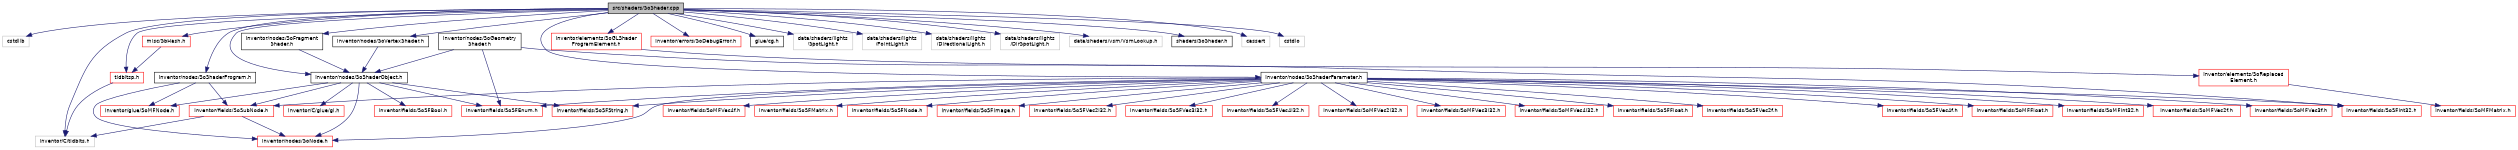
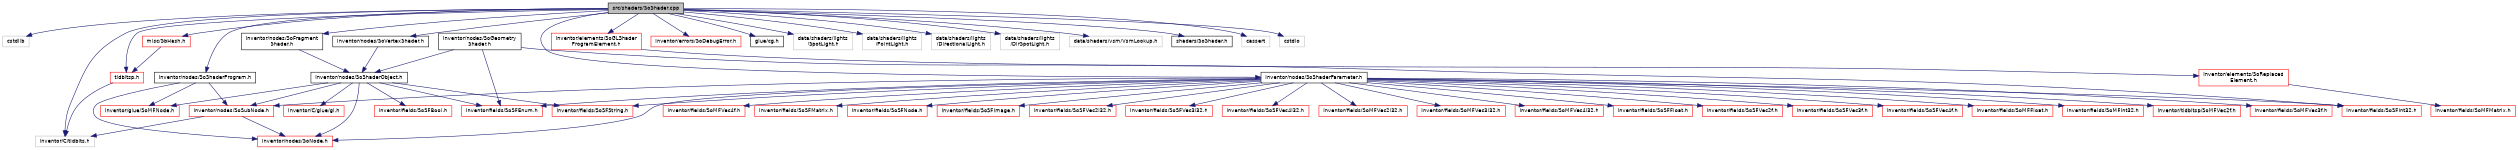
(372, 18) -> none
(231, 111) -> (231, 111)
none -> (1832, 111)
(2197, 111) -> (2197, 111)
